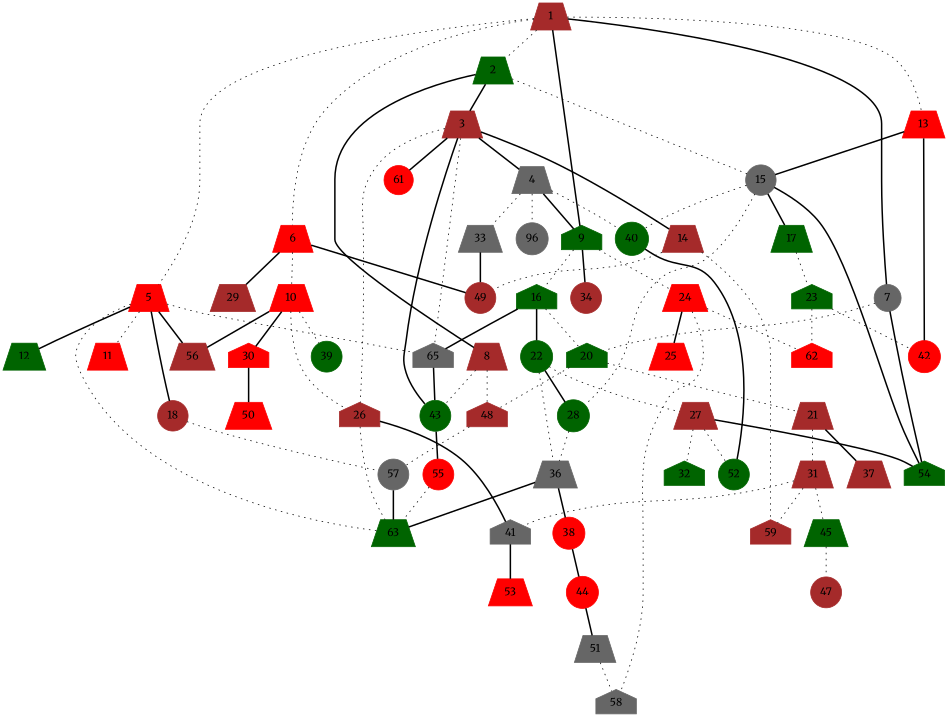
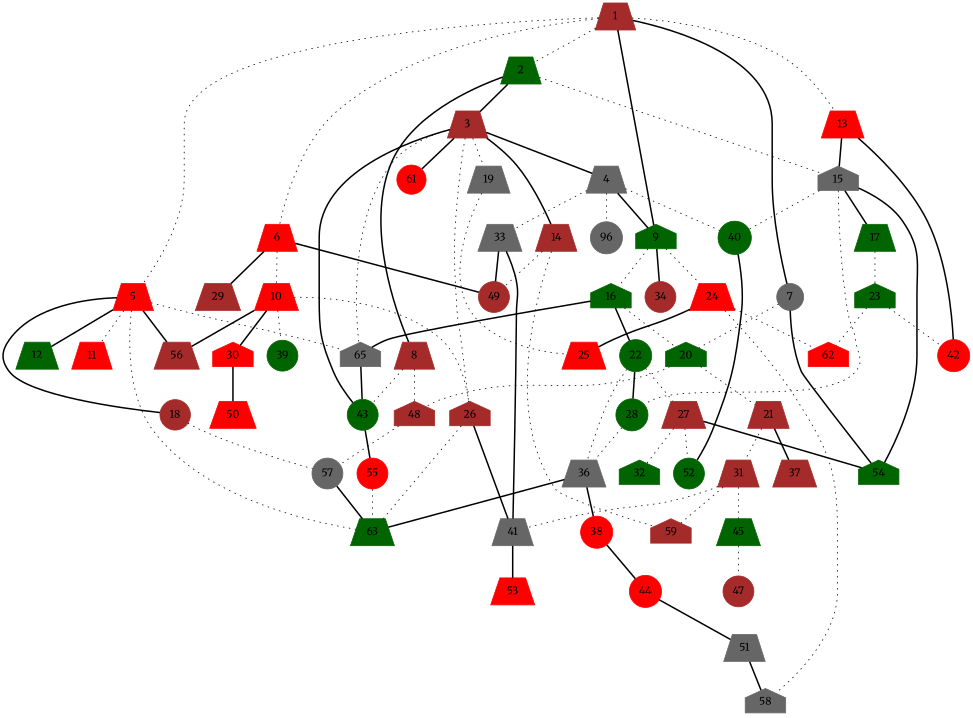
none -> (489, 180)
(761, 180) -> (838, 180)
none -> (516, 377)
(510, 533) -> (513, 532)
(606, 677) -> (755, 676)
